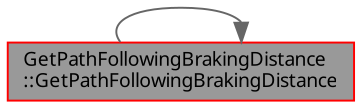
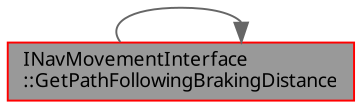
(181, 72) -> (181, 72)
